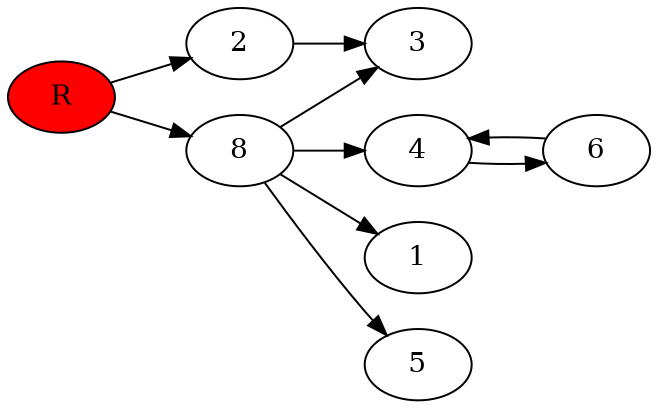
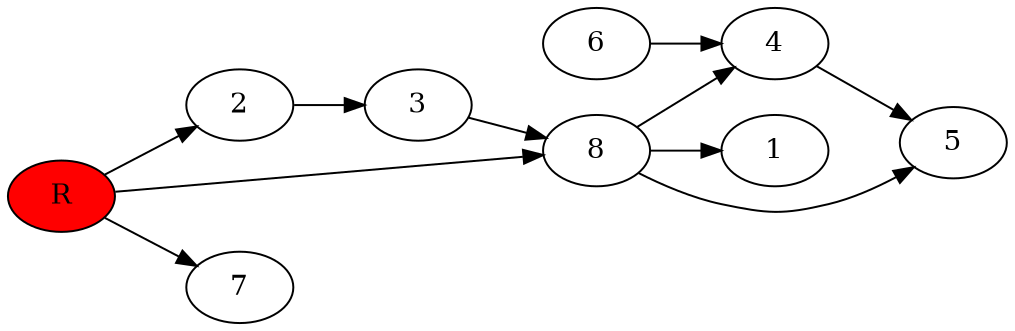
(320, 102) -> (498, 125)
(497, 164) -> (855, 88)
none -> (240, 287)
